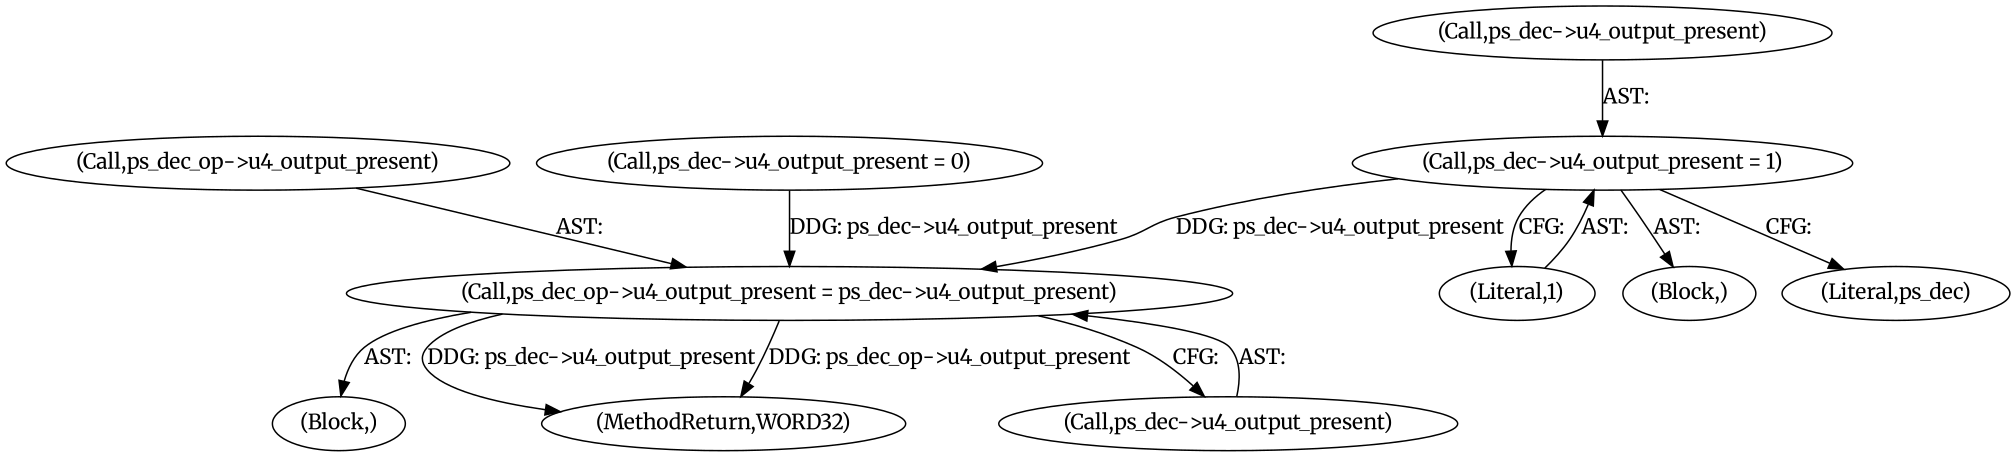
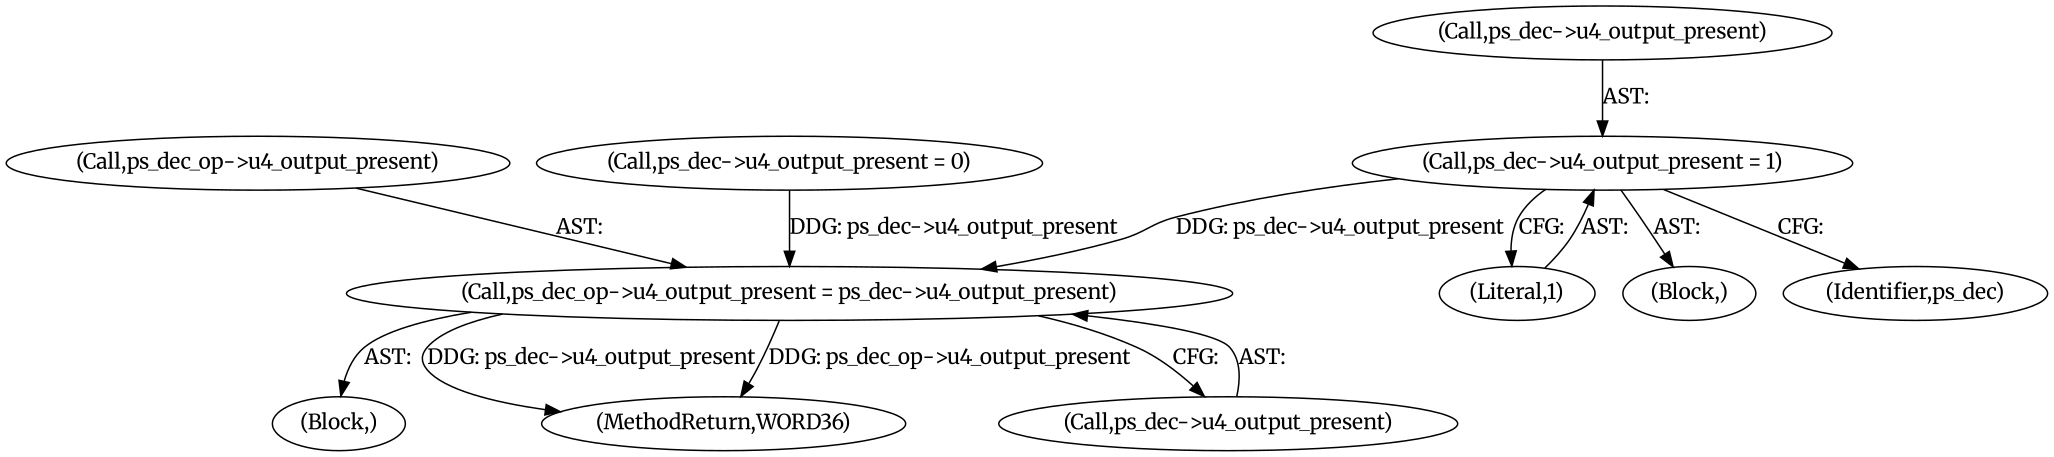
(1896, 293) -> (1915, 293)
(724, 424) -> (724, 424)
